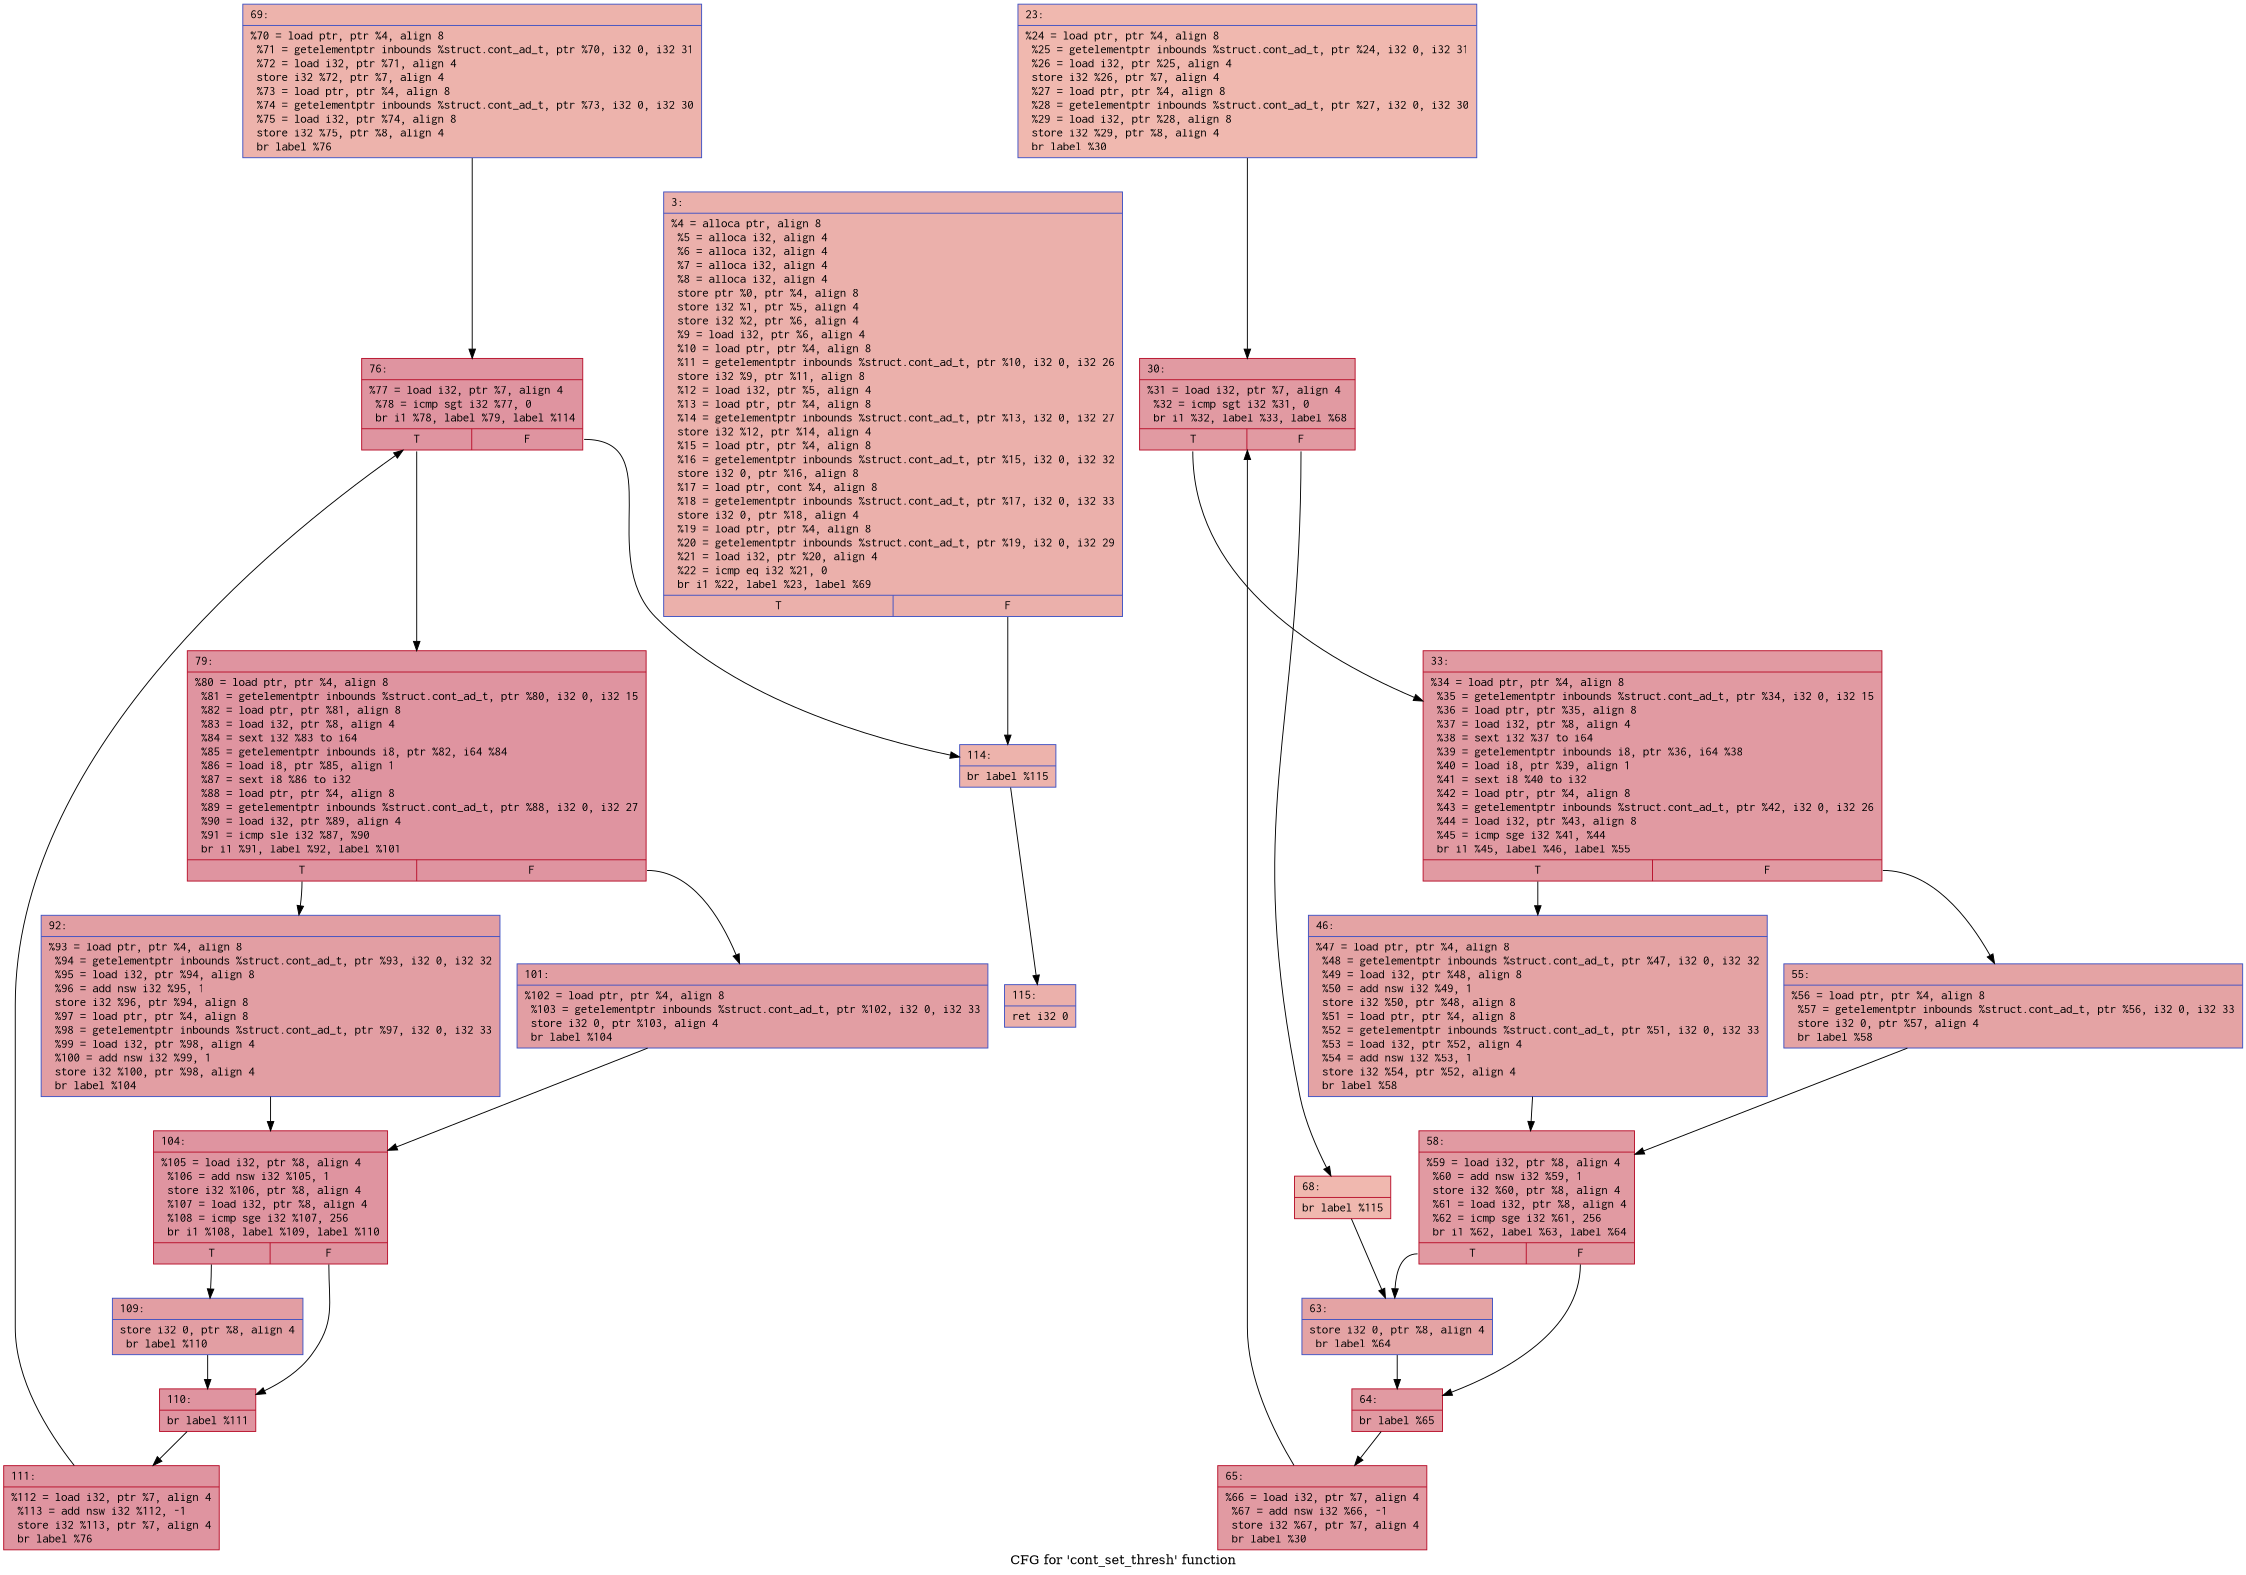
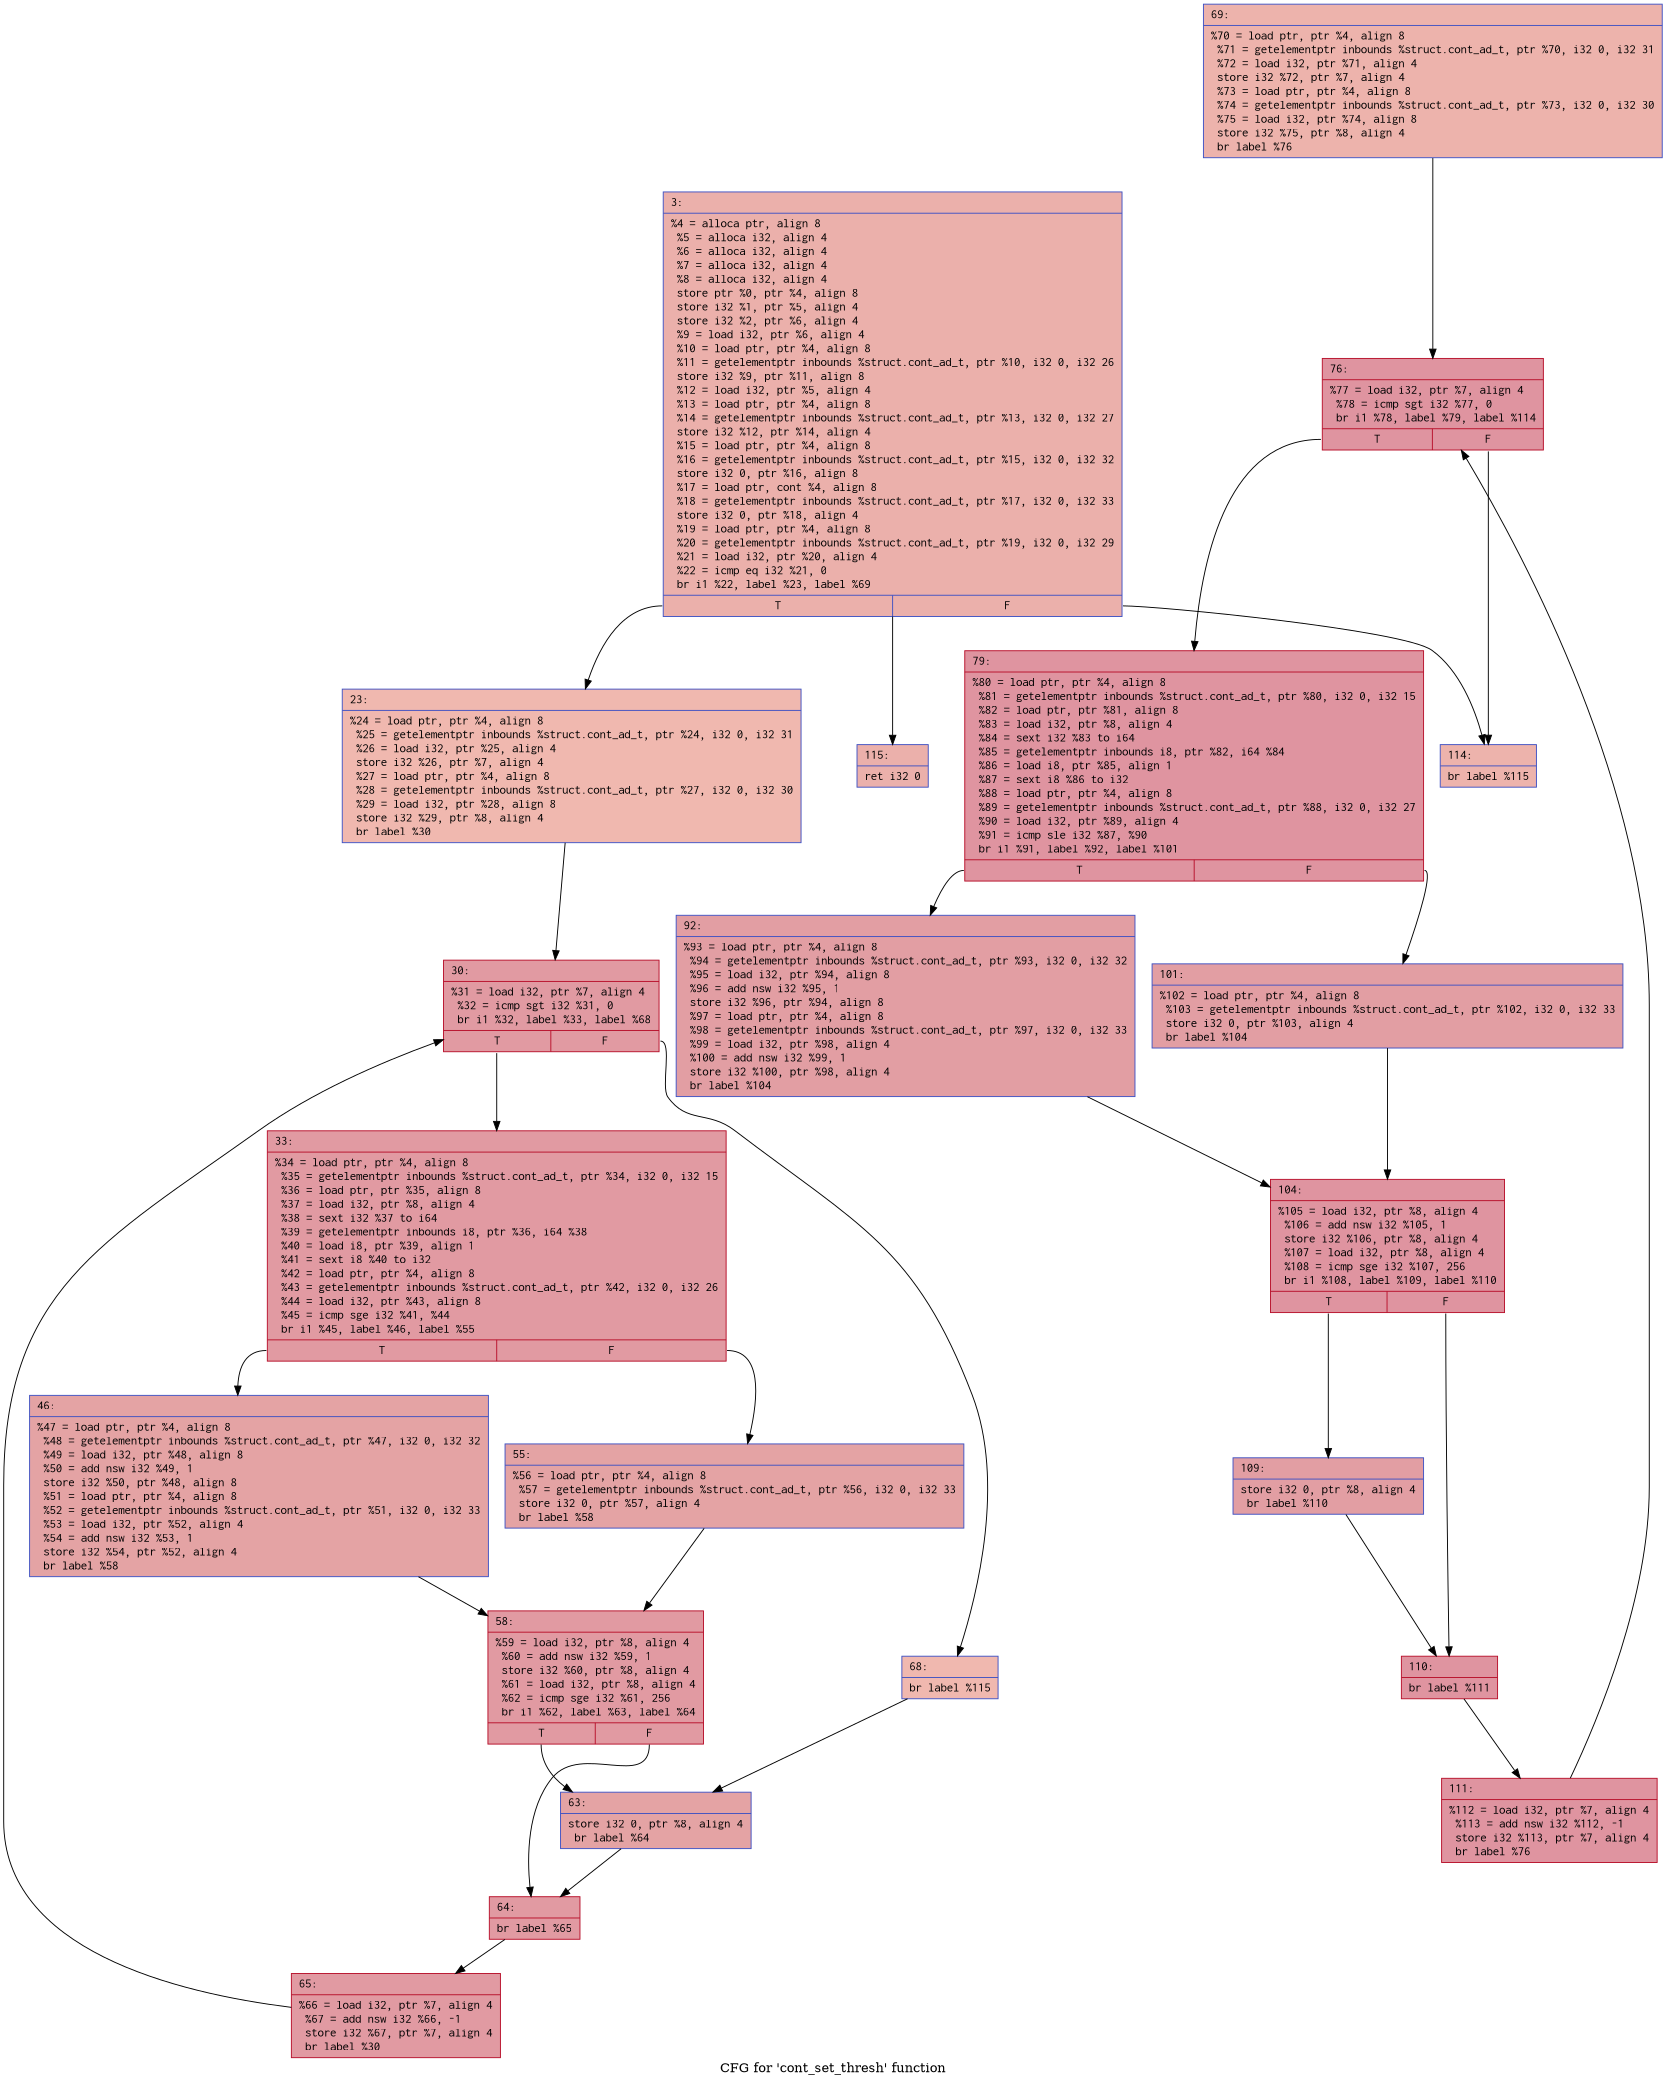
none -> (614, 631)
(1023, 881) -> (893, 676)
(1343, 1197) -> (950, 1677)
